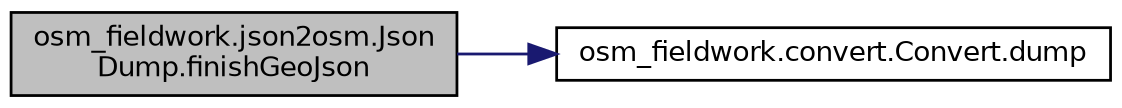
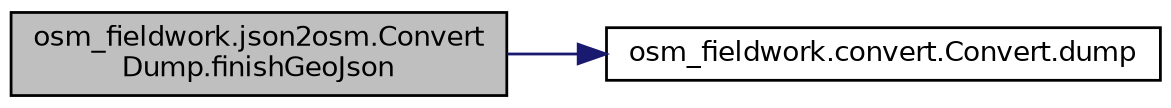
(234, 54) -> (259, 54)
